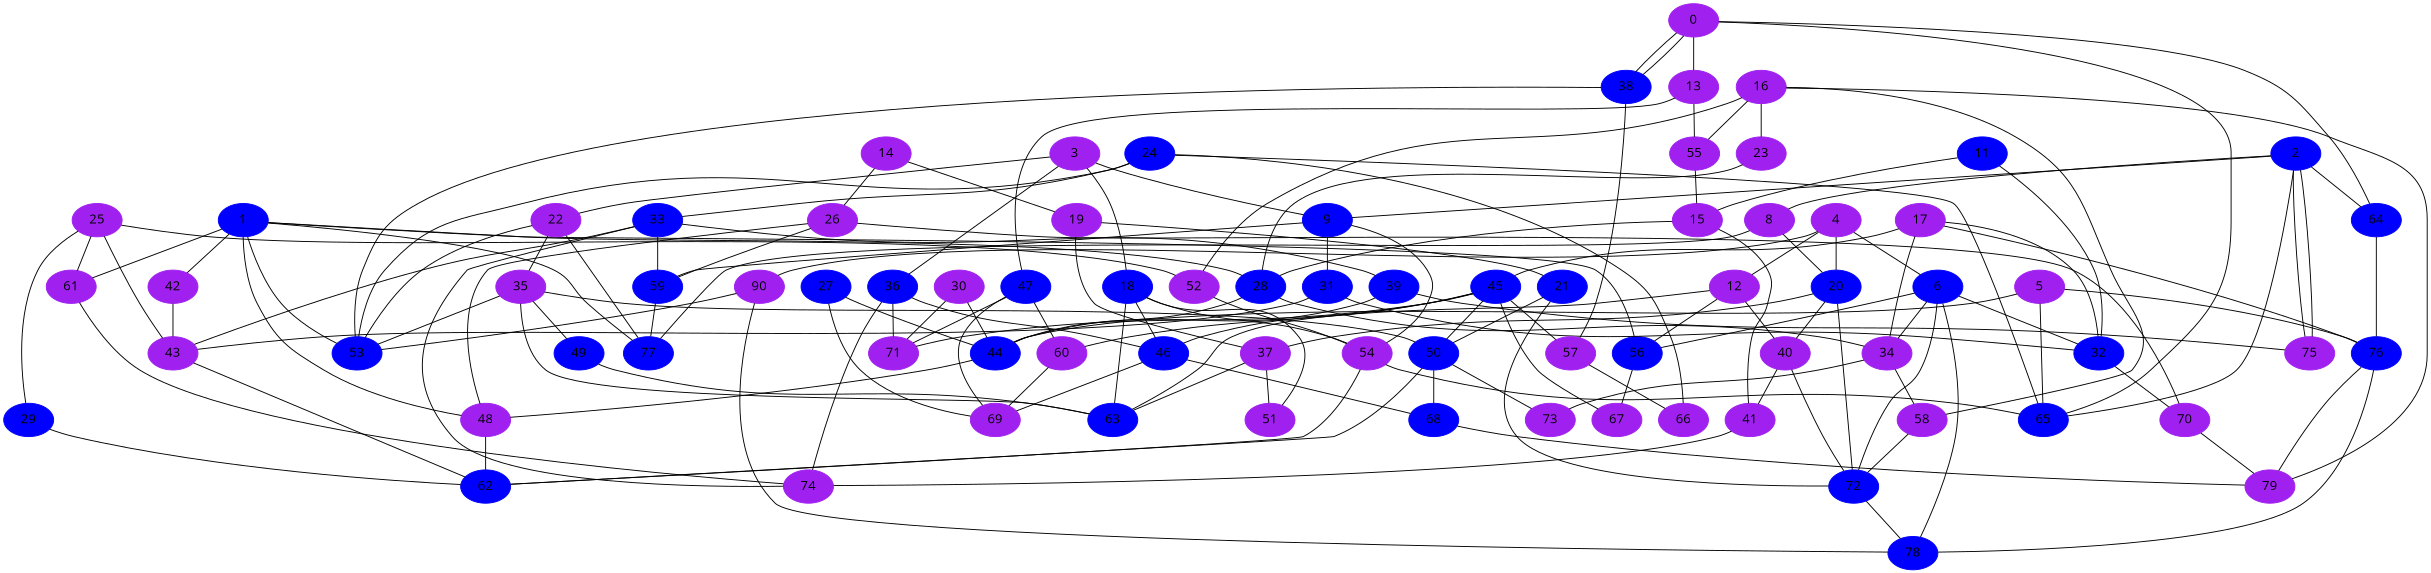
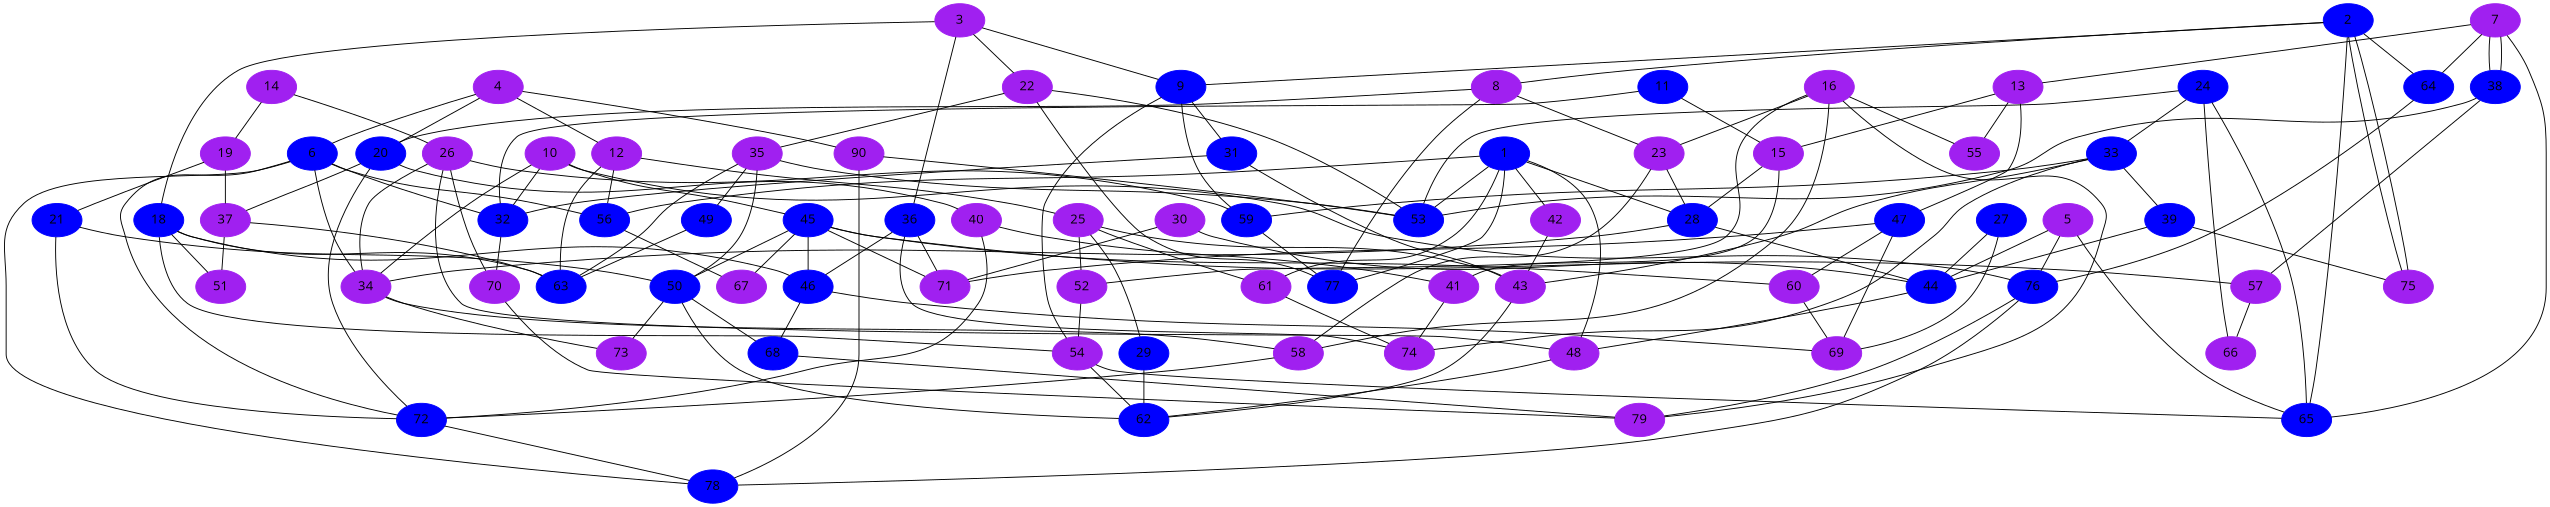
(1694, 20) -> (2495, 20)
none -> (1587, 124)
(1696, 187) -> (1889, 123)
none -> (370, 202)
(1920, 220) -> (550, 154)
none -> (1478, 257)
(1760, 320) -> (901, 188)
